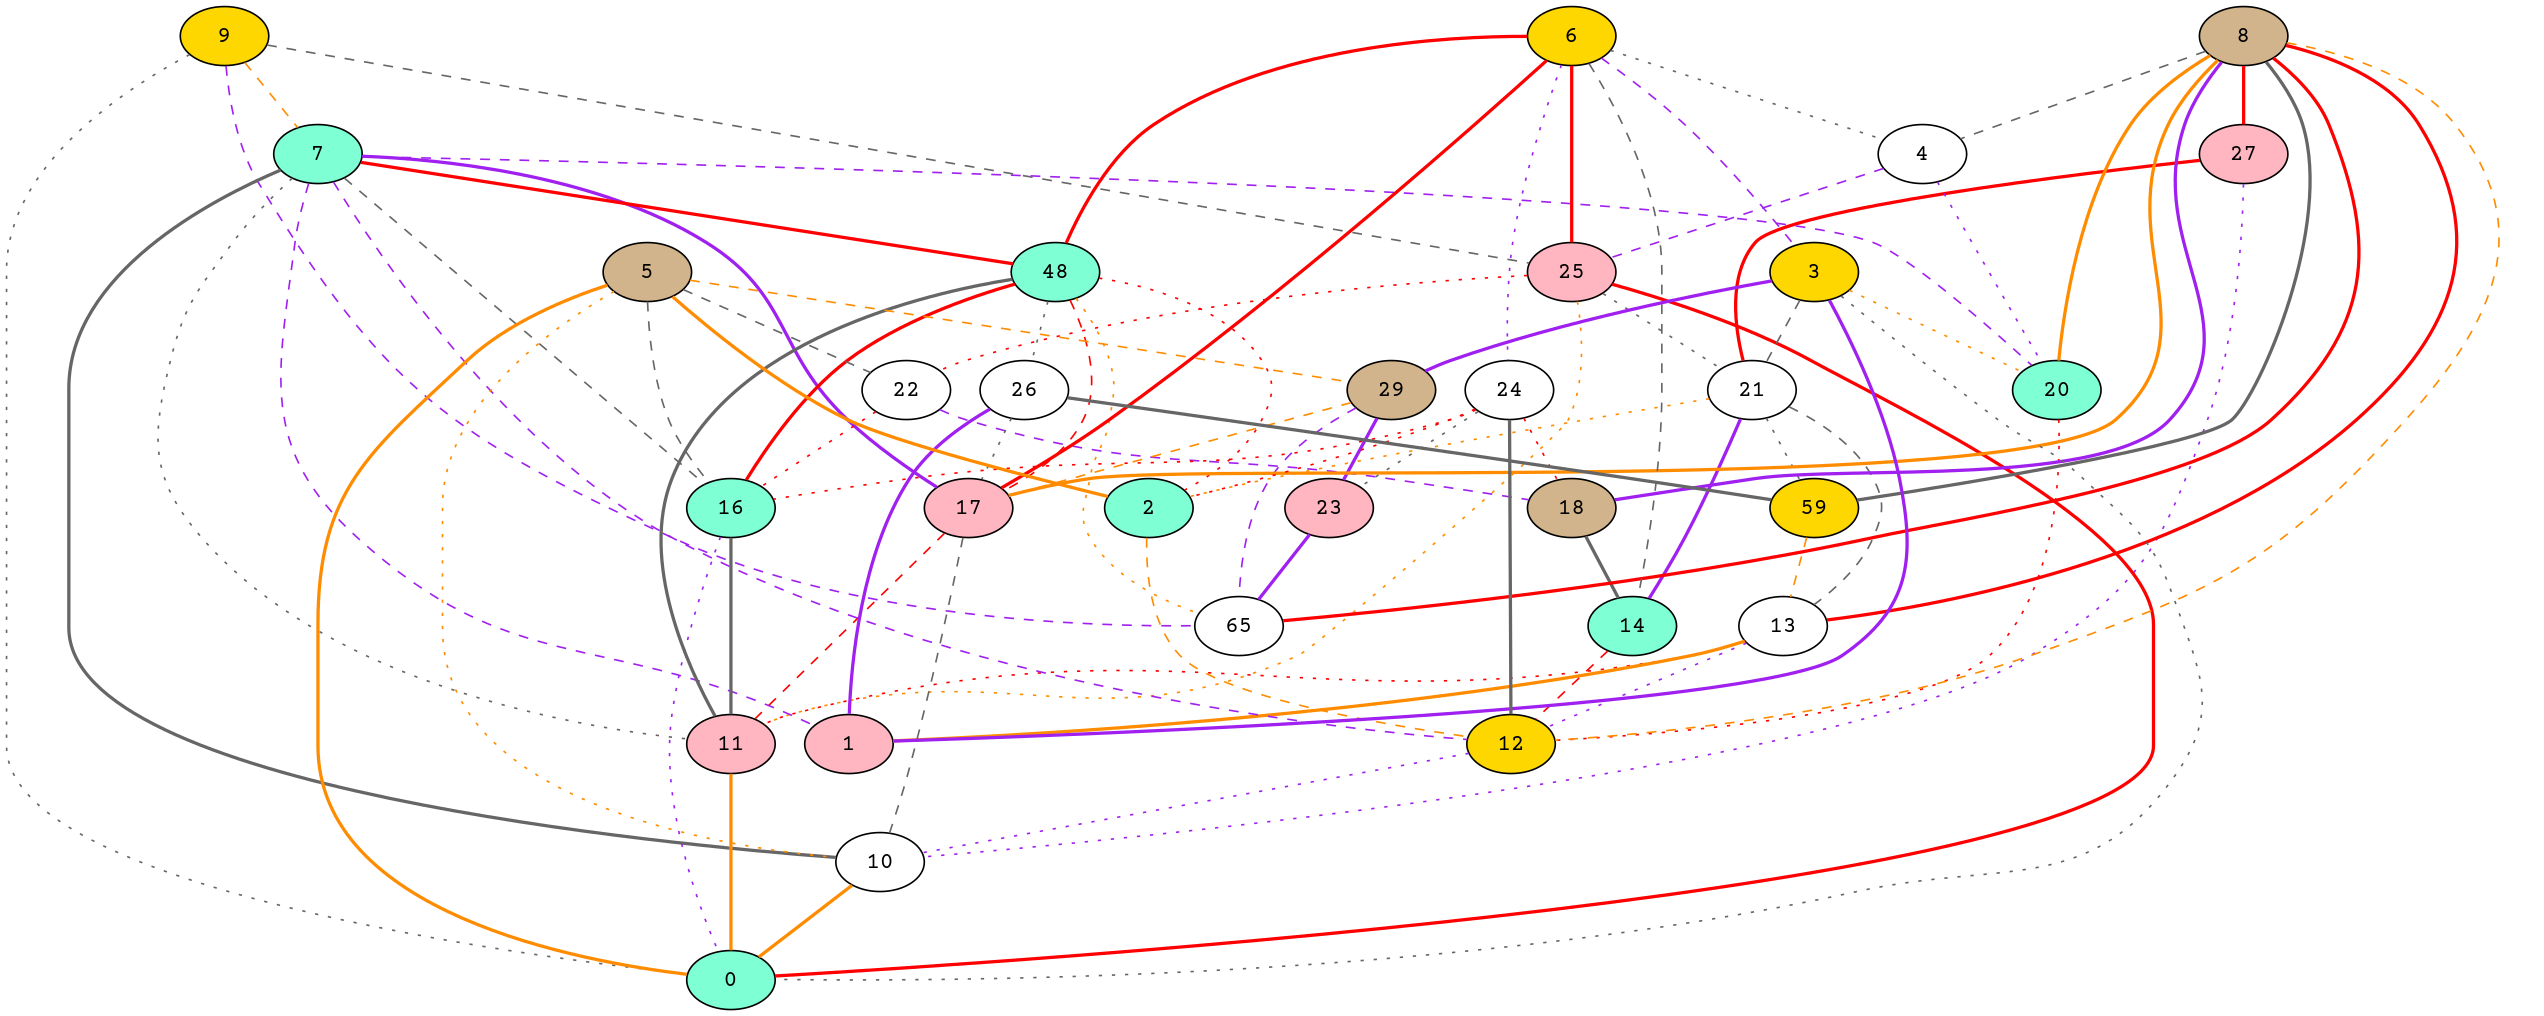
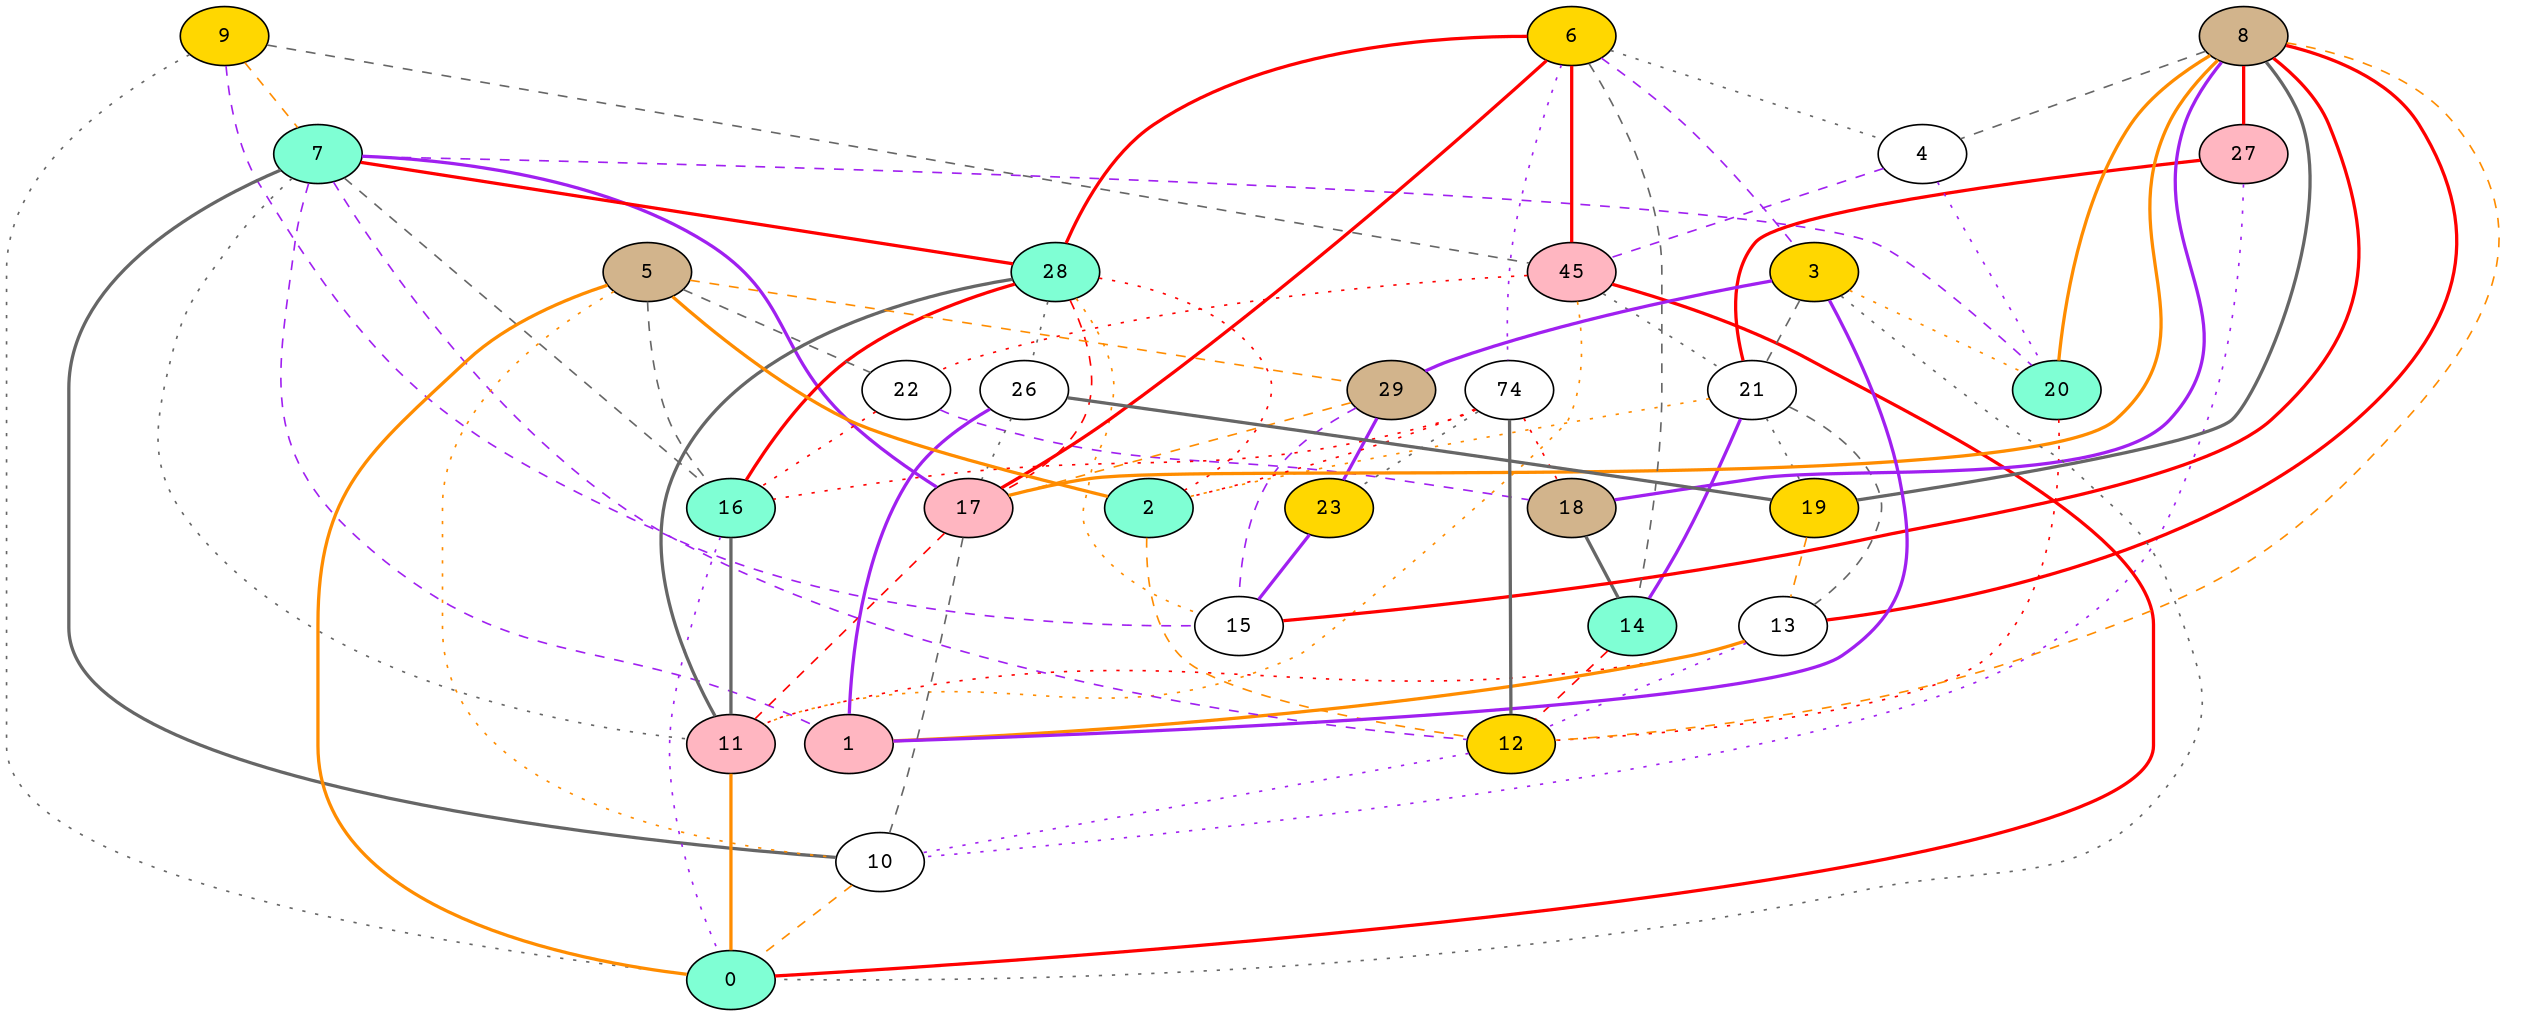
(1055, 272) -> (1055, 272)
(1572, 272) -> (1572, 272)
(1509, 390) -> (1509, 390)
(1329, 508) -> (1329, 508)
(1814, 508) -> (1814, 508)
(1239, 626) -> (1239, 626)
(805, 921) -> (805, 921)
